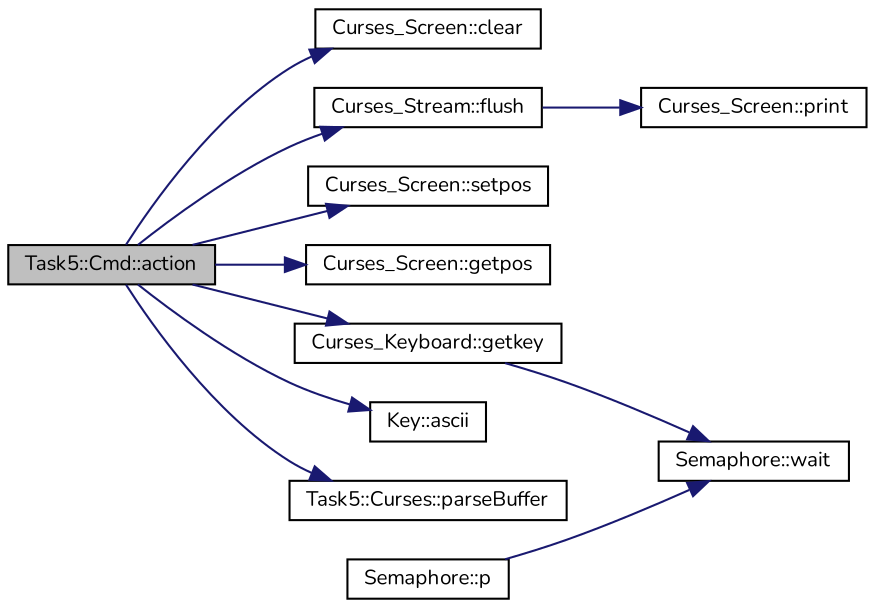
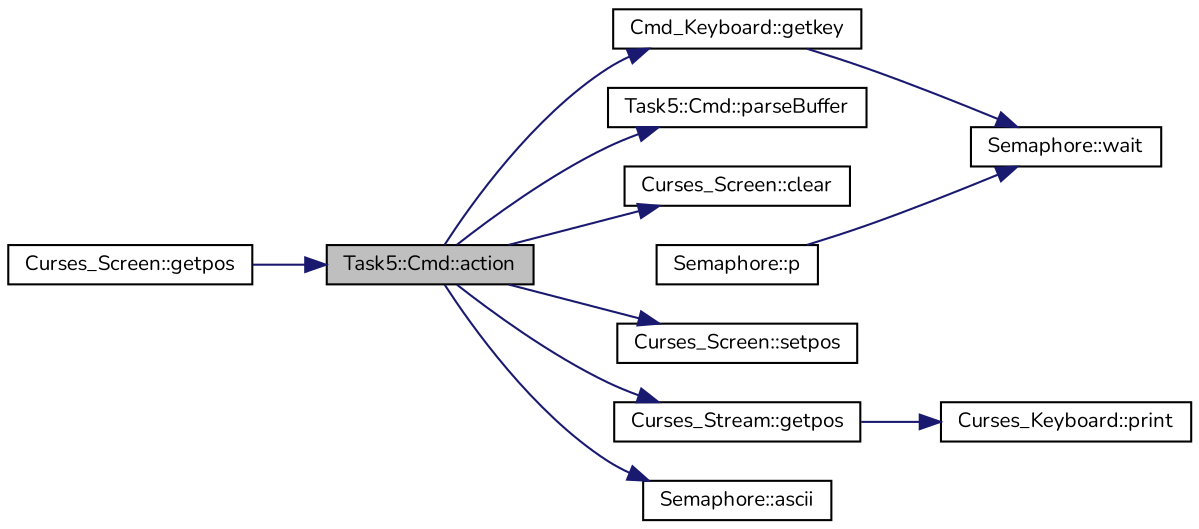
(428, 108) -> (737, 422)
(754, 108) -> (1066, 422)
(250, 265) -> (279, 265)
(428, 343) -> (737, 29)
(428, 422) -> (737, 500)
(428, 500) -> (737, 108)
